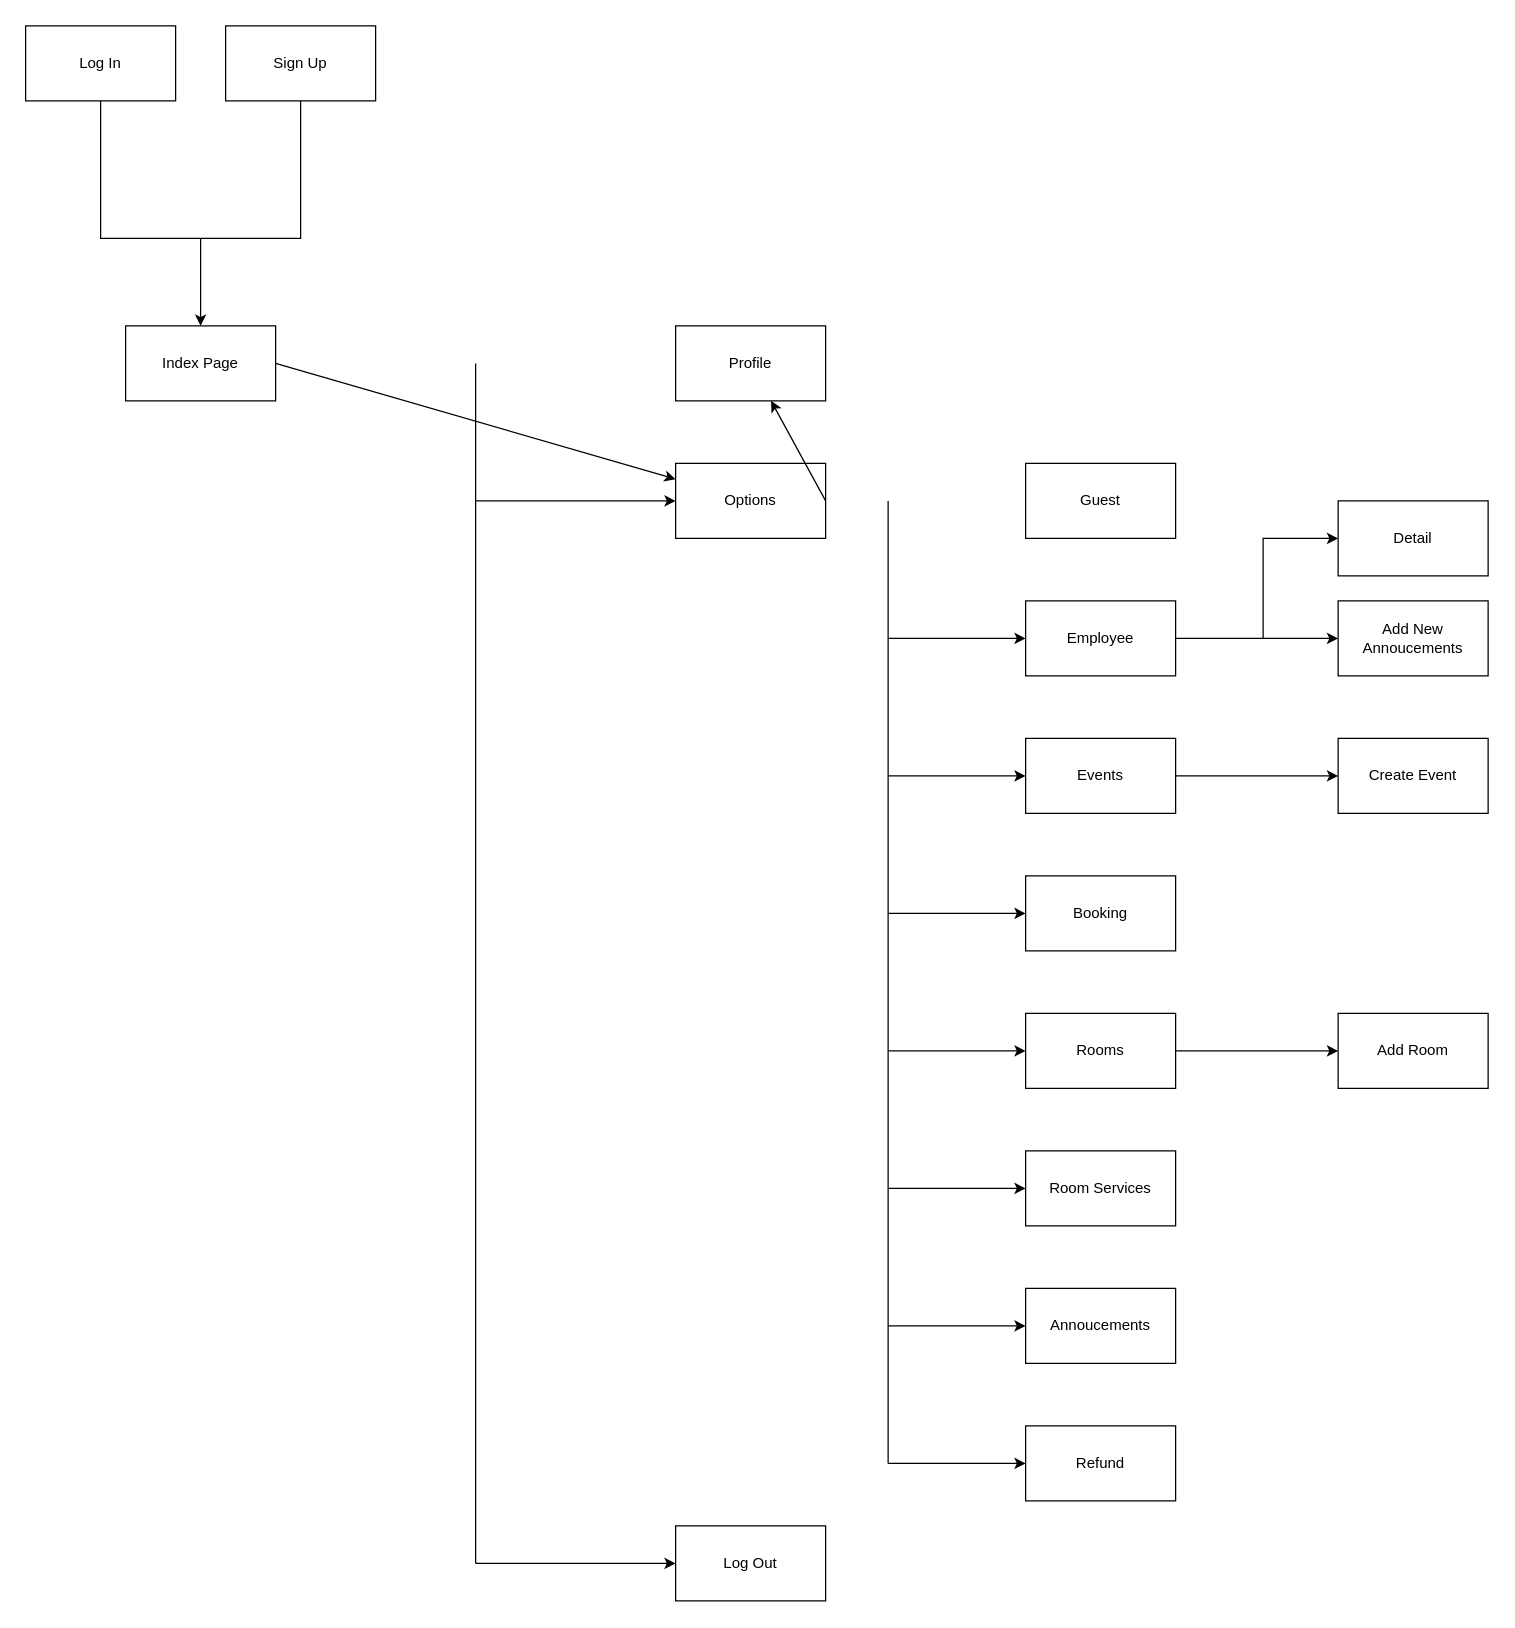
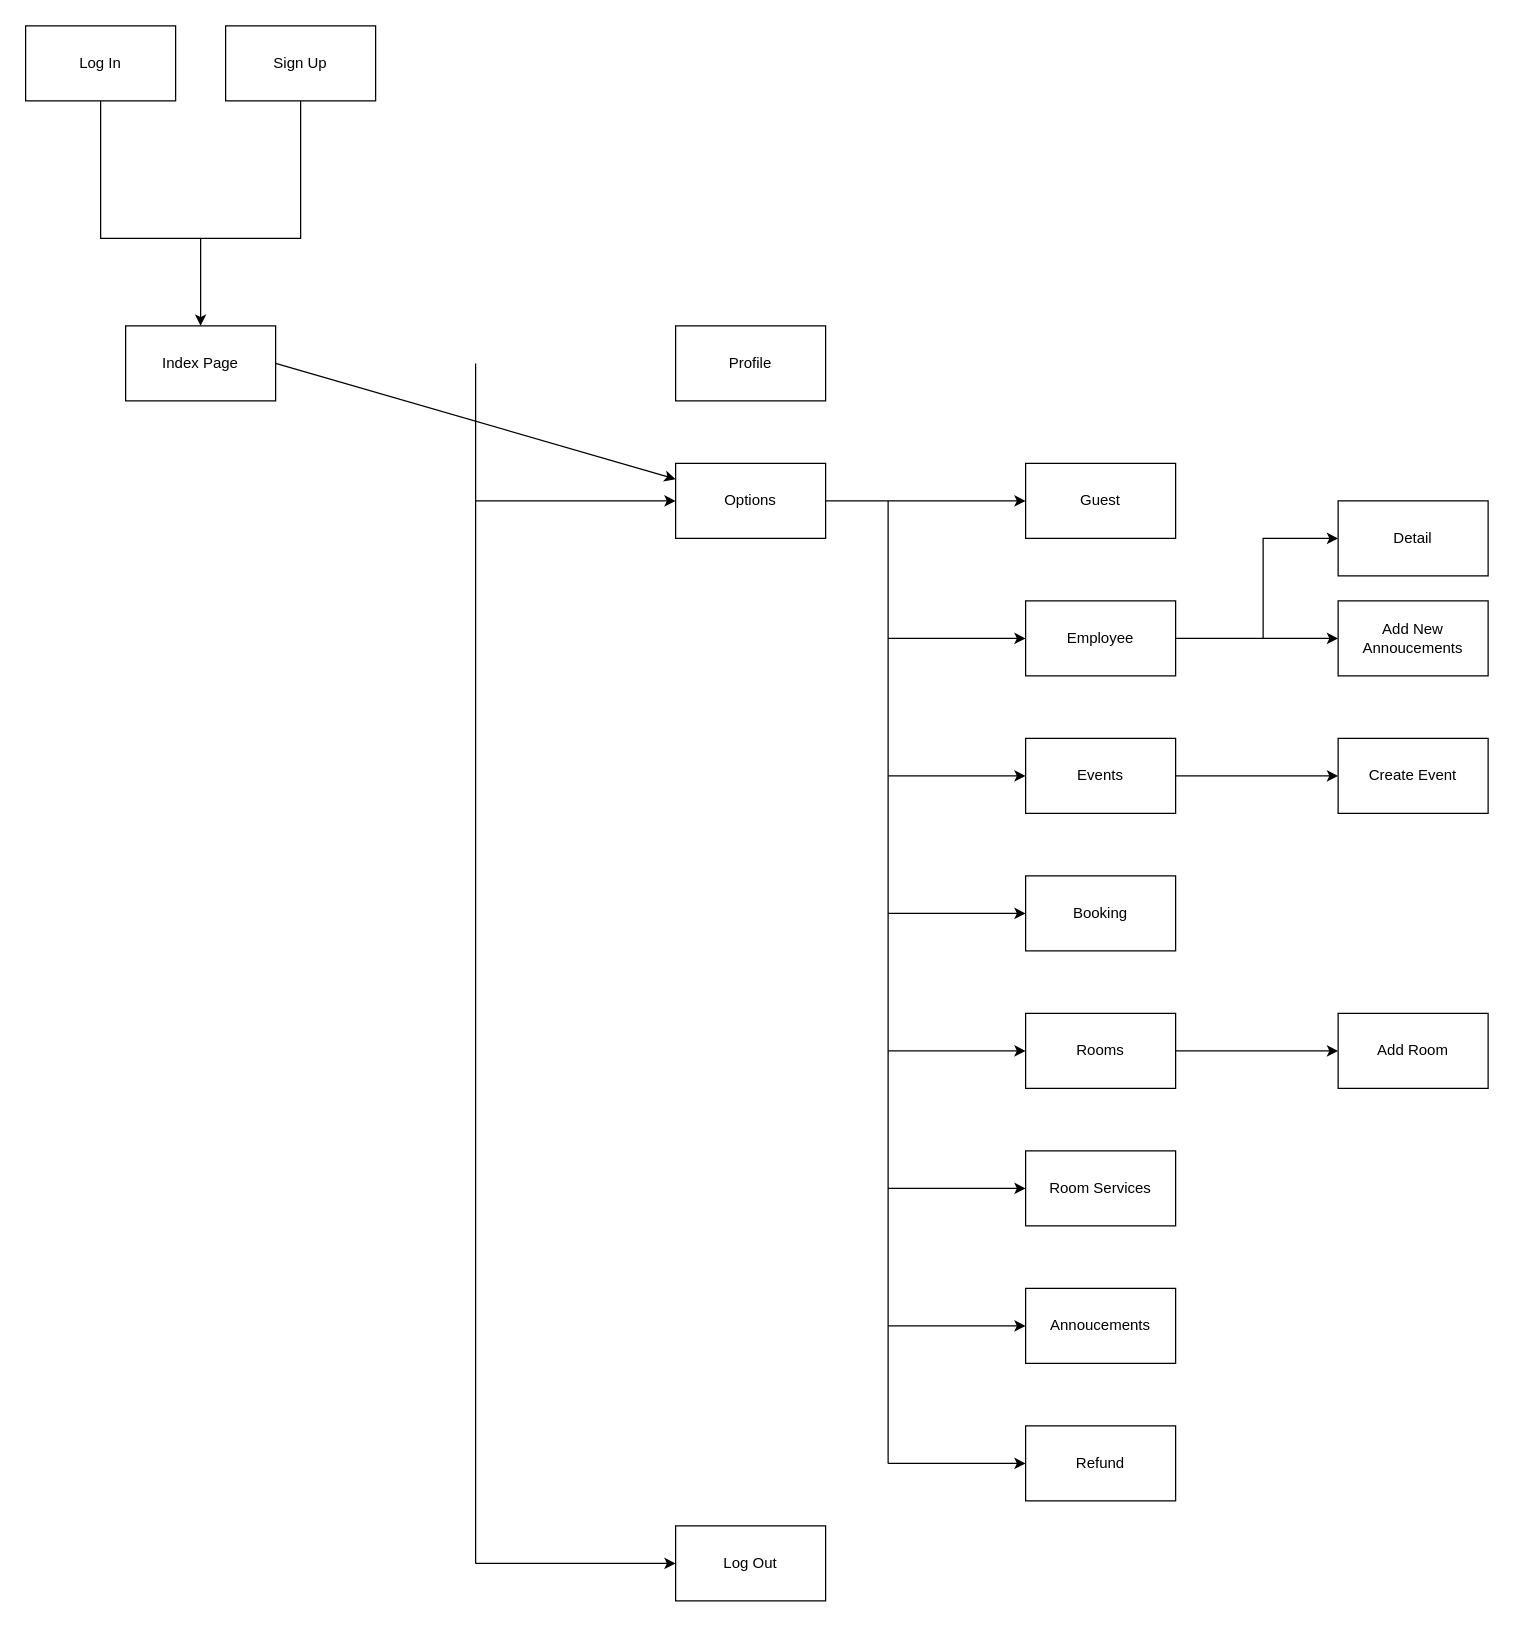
(800, 455) -> (922, 501)
